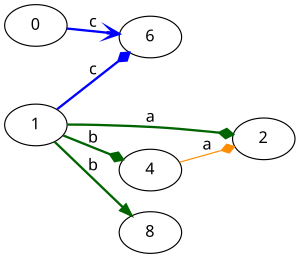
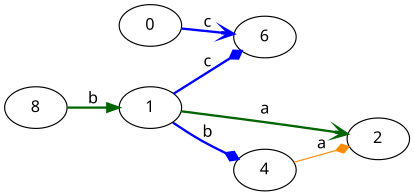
(143, 127) -> (259, 121)
(86, 145) -> (199, 139)
(89, 175) -> (87, 108)
